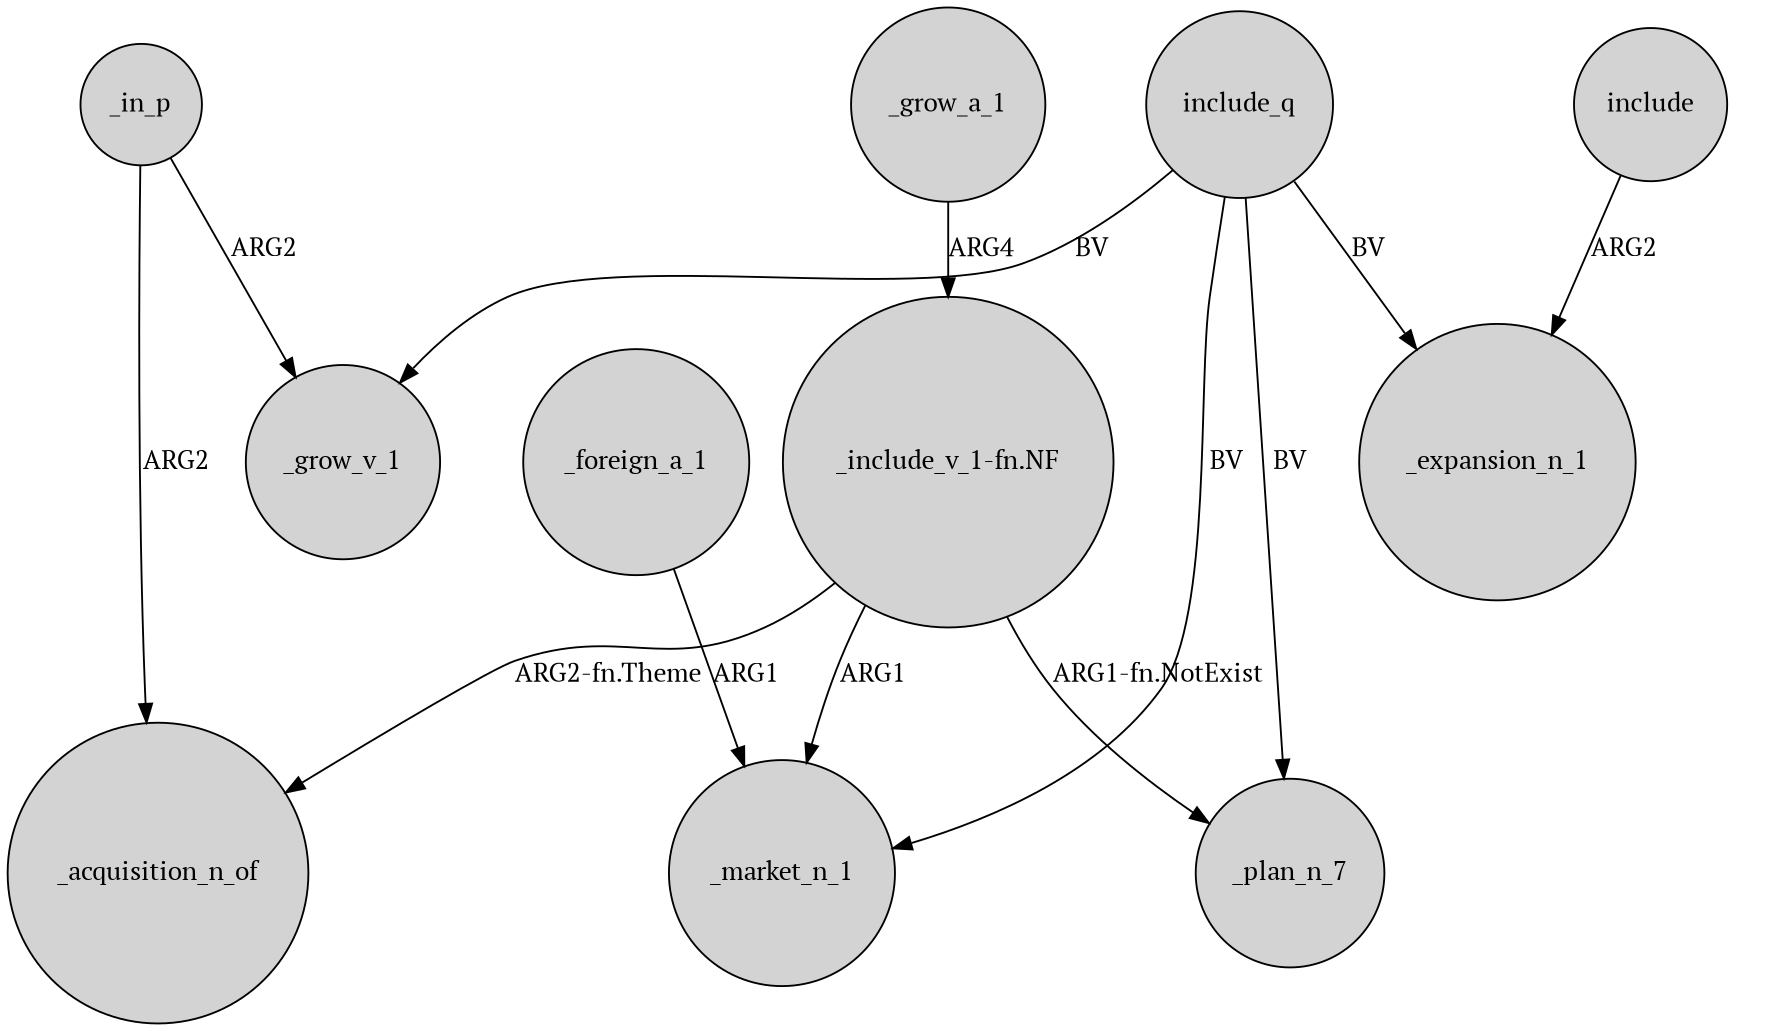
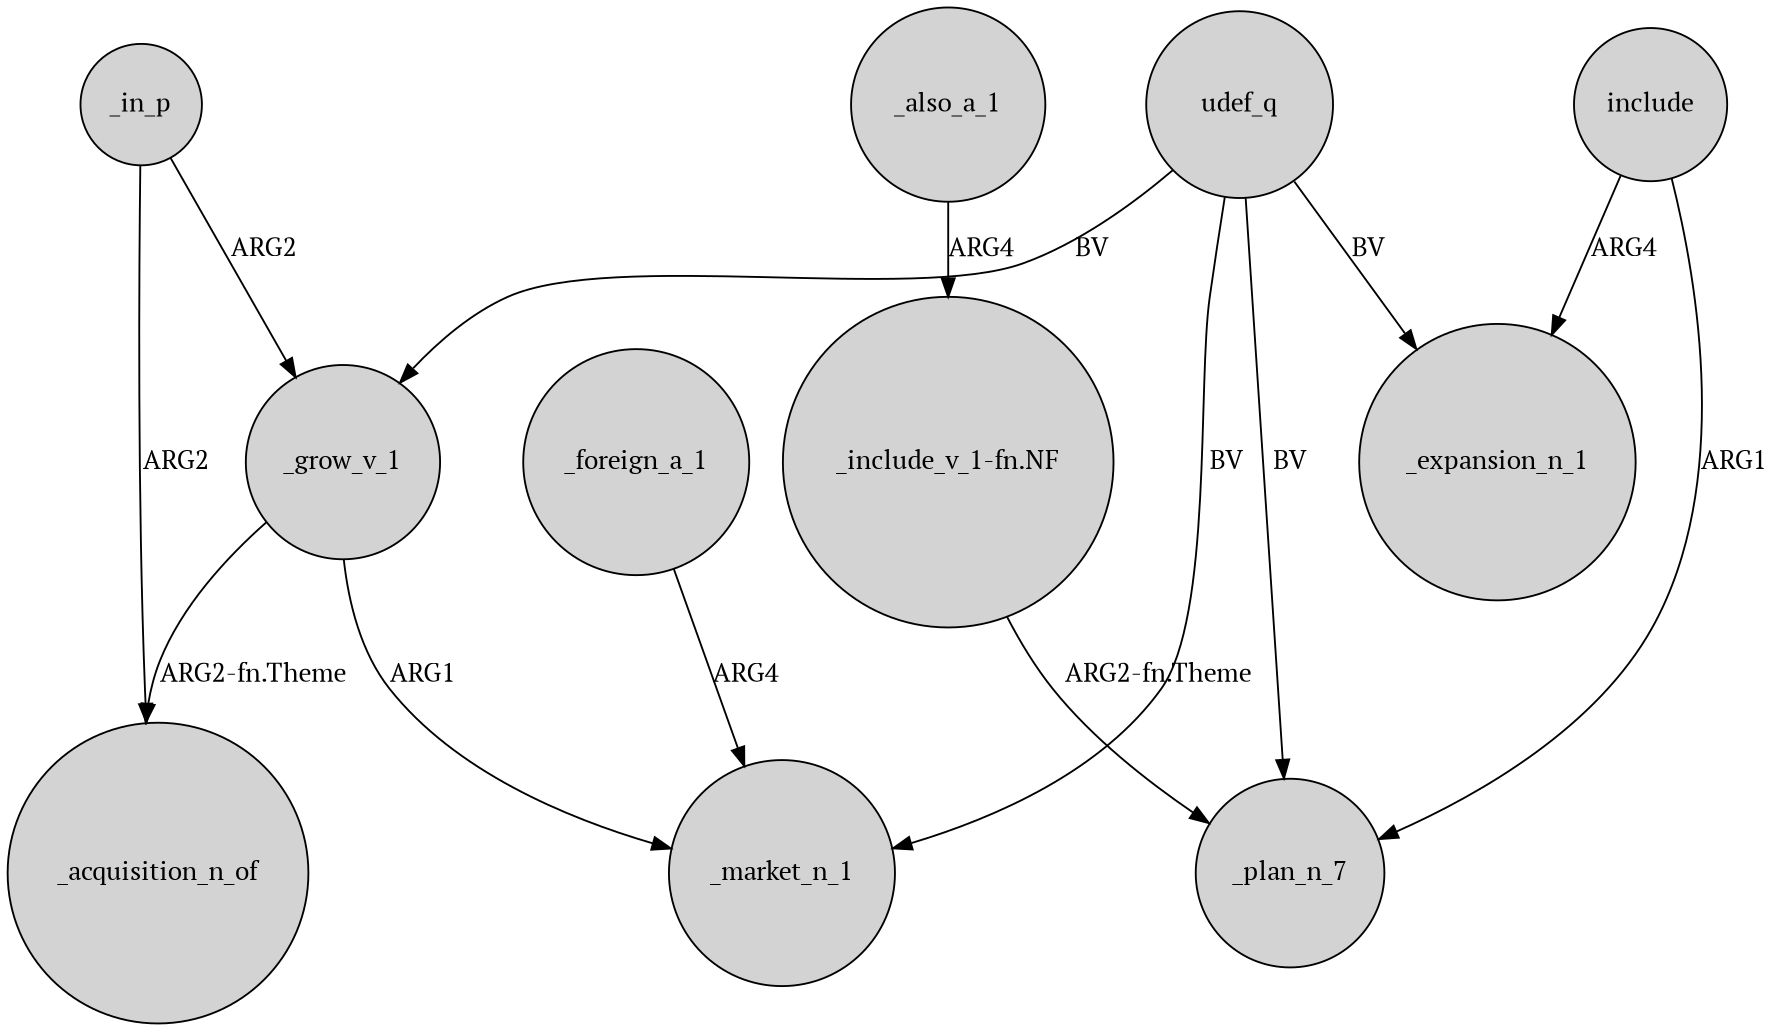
(948, 105) -> (948, 105)
(1240, 105) -> (1240, 105)
(1624, 249) -> (1624, 249)
none -> (1678, 570)
(560, 650) -> (192, 604)
(835, 673) -> (451, 748)
(746, 675) -> (746, 675)
(1158, 675) -> (1158, 675)
